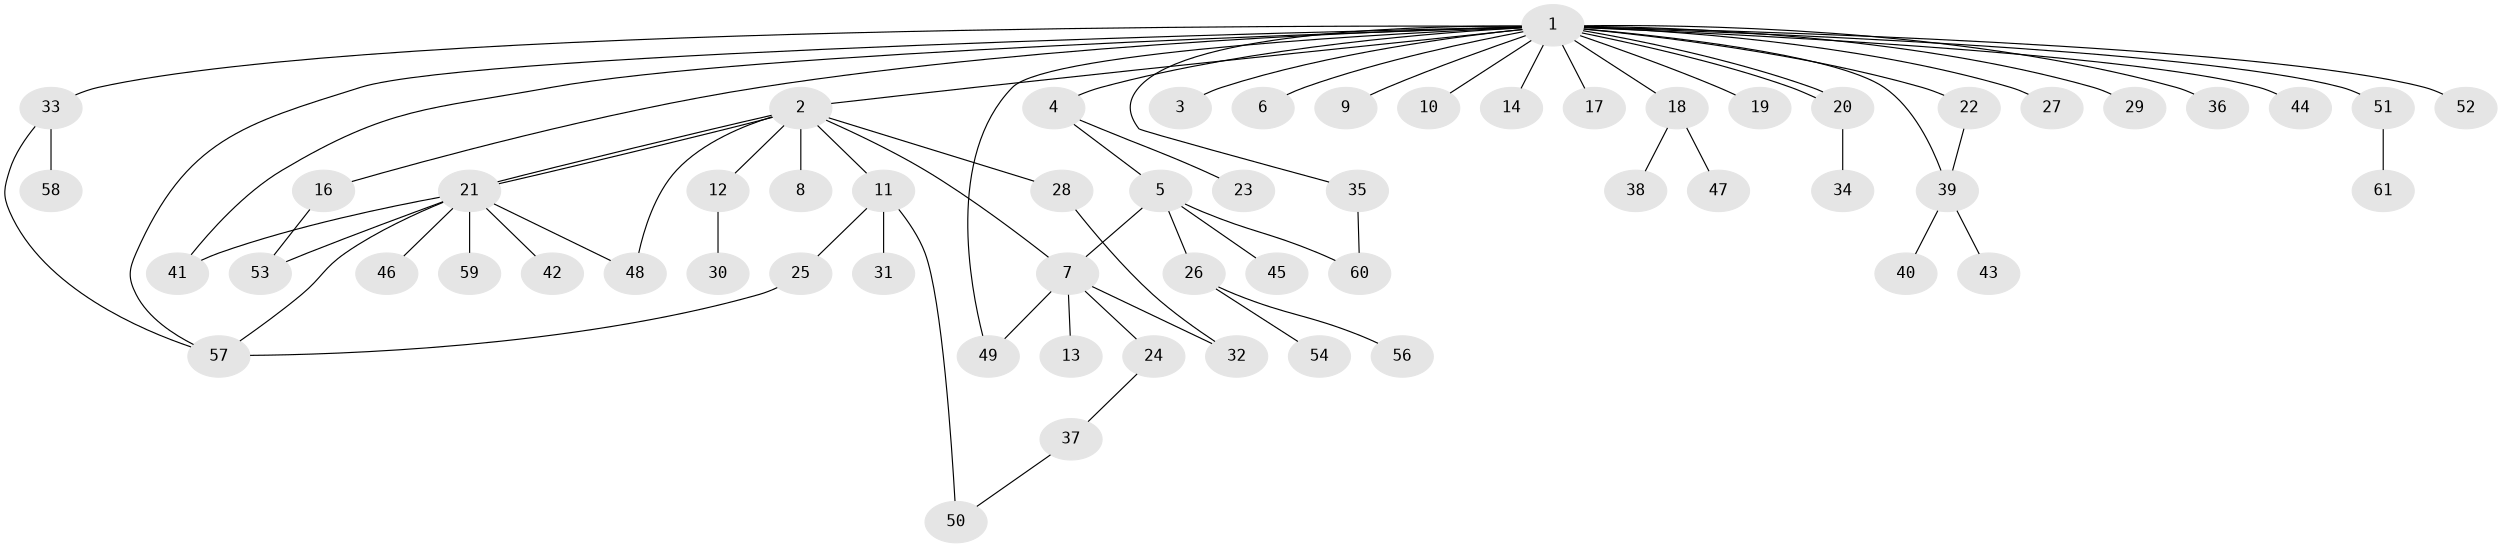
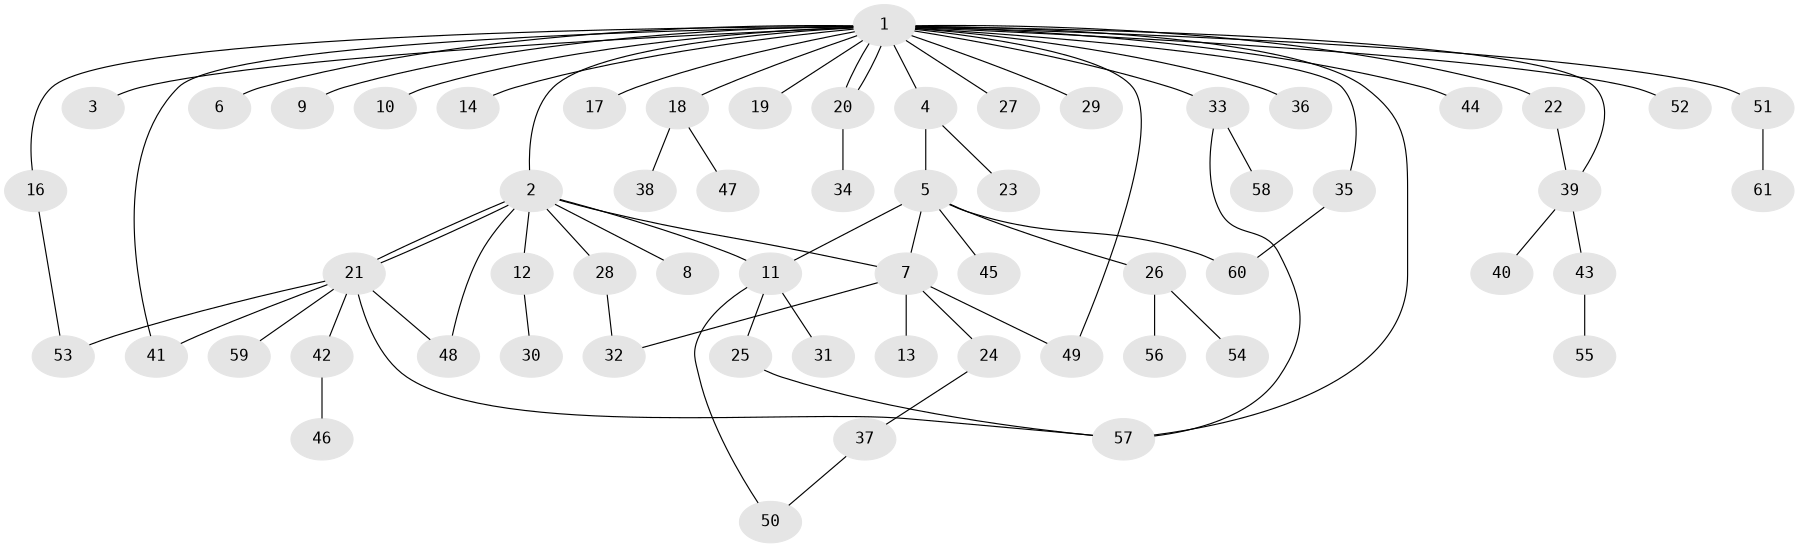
(428, 232) -> (322, 398)
none -> (848, 232)
none -> (1585, 356)
